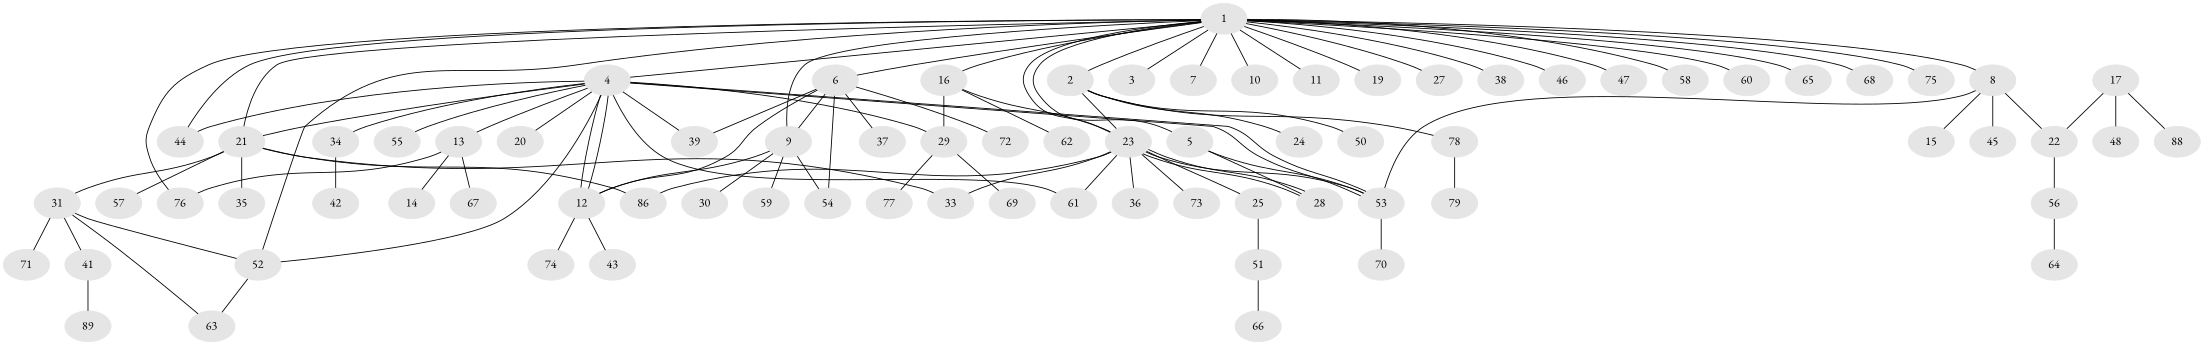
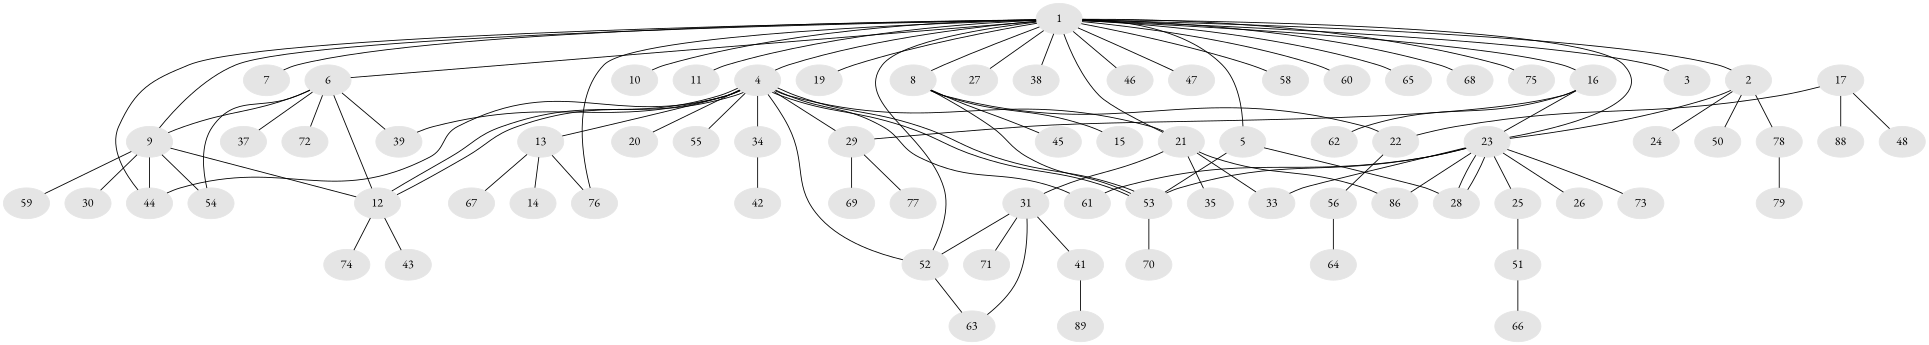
none -> (149, 173)
(119, 203) -> none
(1135, 203) -> (1579, 203)
